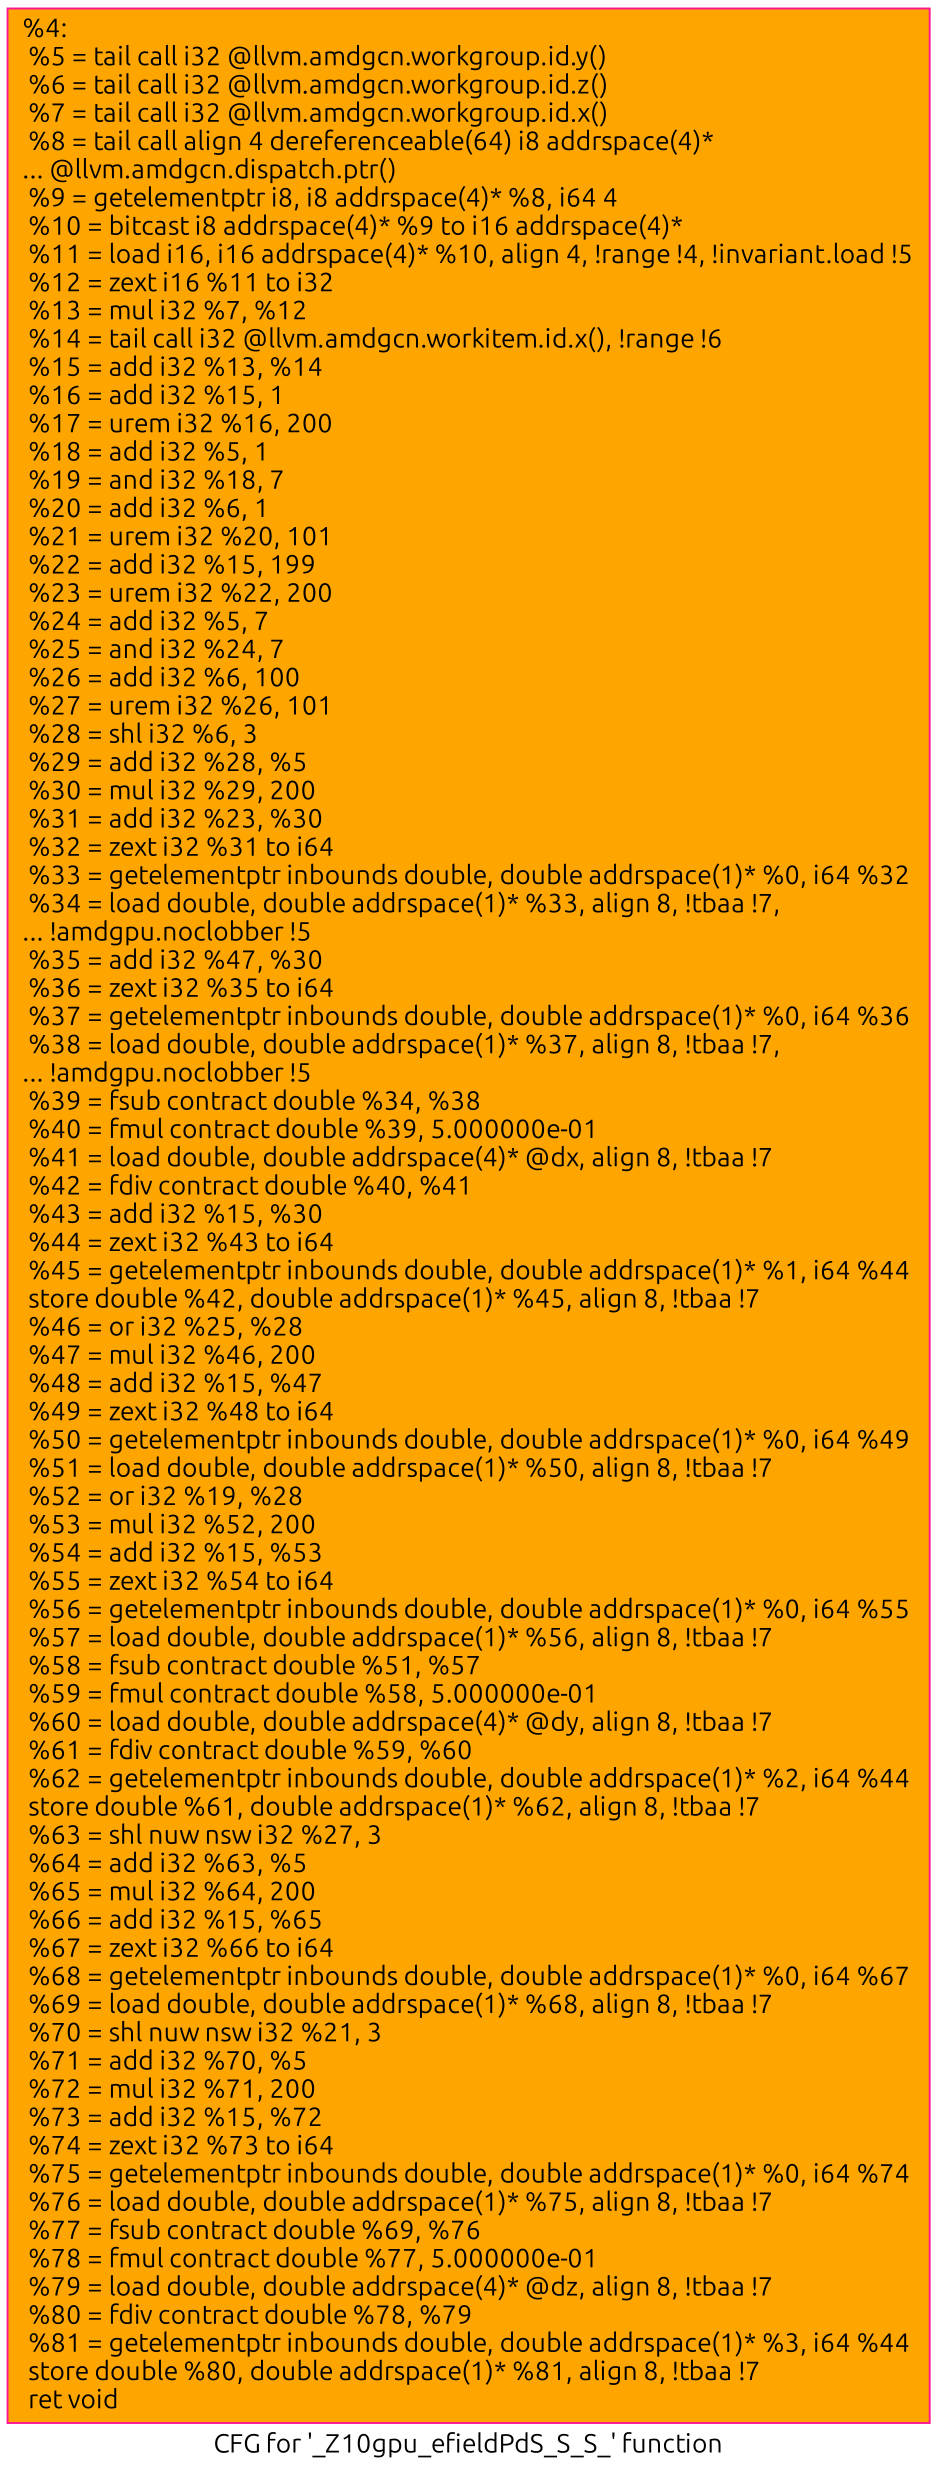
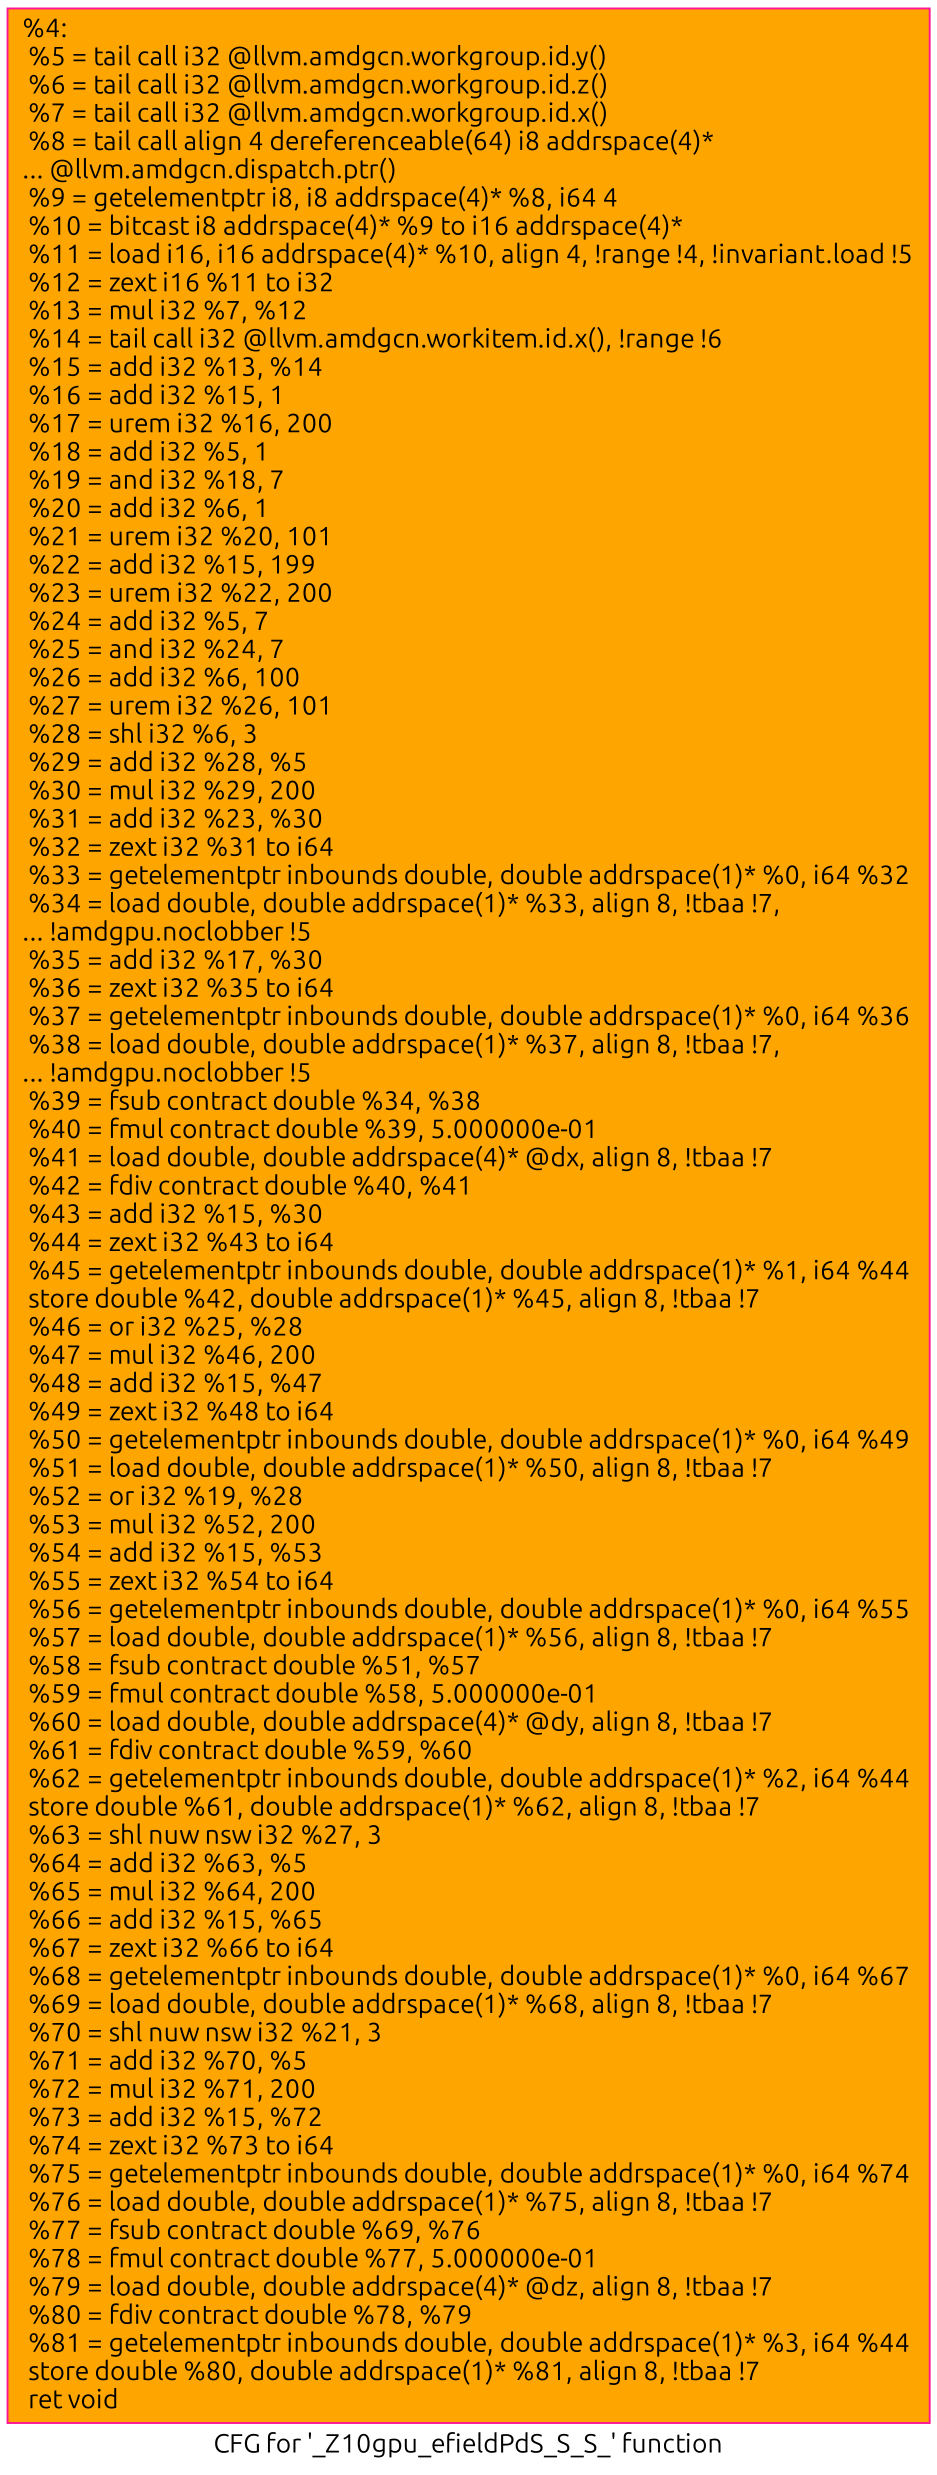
(173, 961) -> (173, 961)
